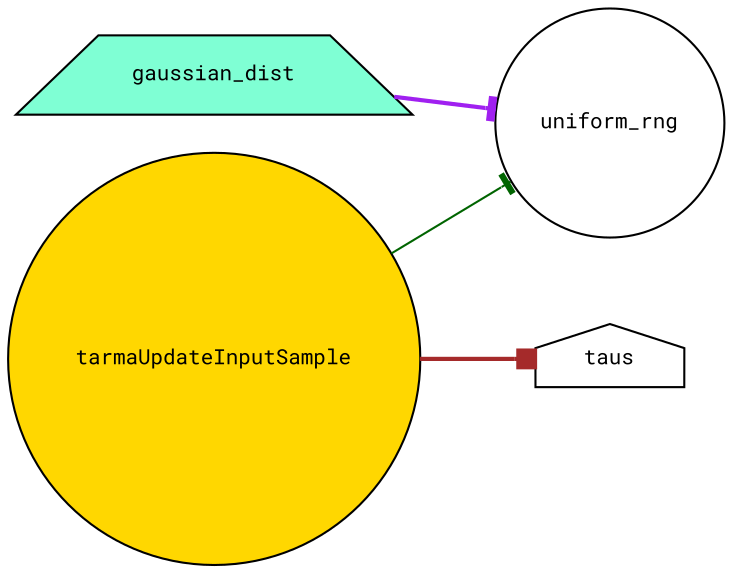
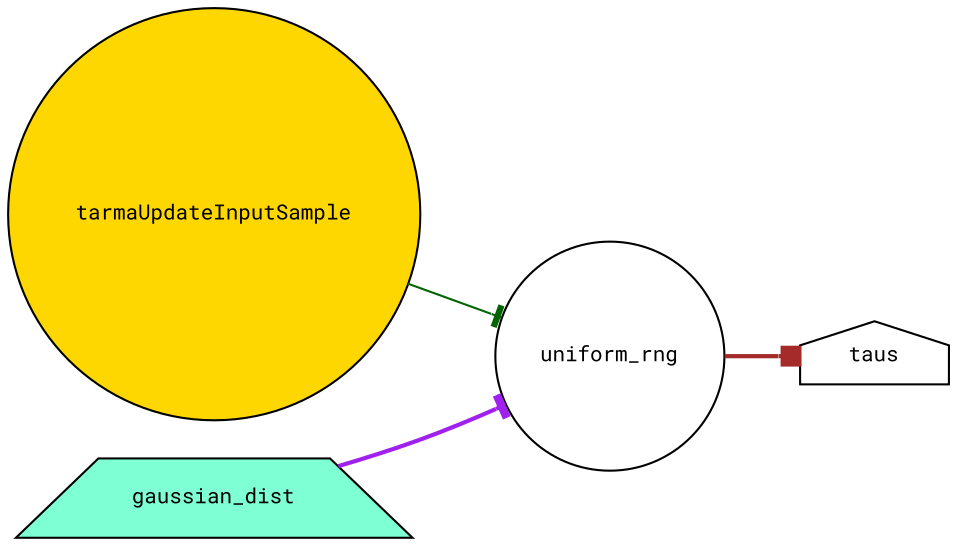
(467, 359) -> (751, 356)
